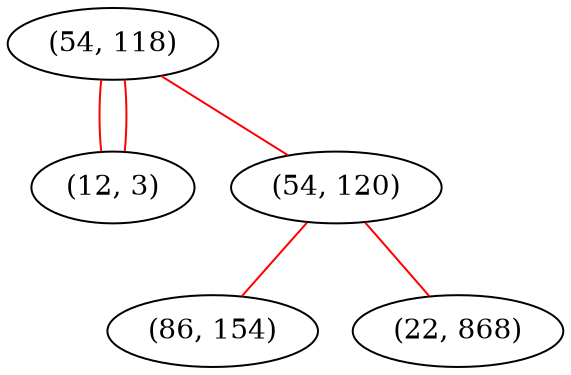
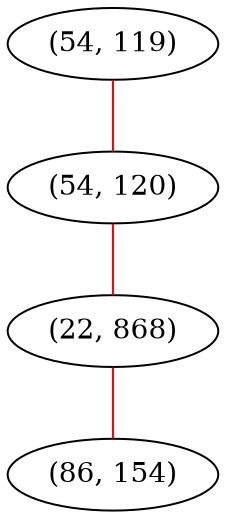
(113, 44) -> (113, 44)
(113, 187) -> none
(274, 259) -> (113, 403)
